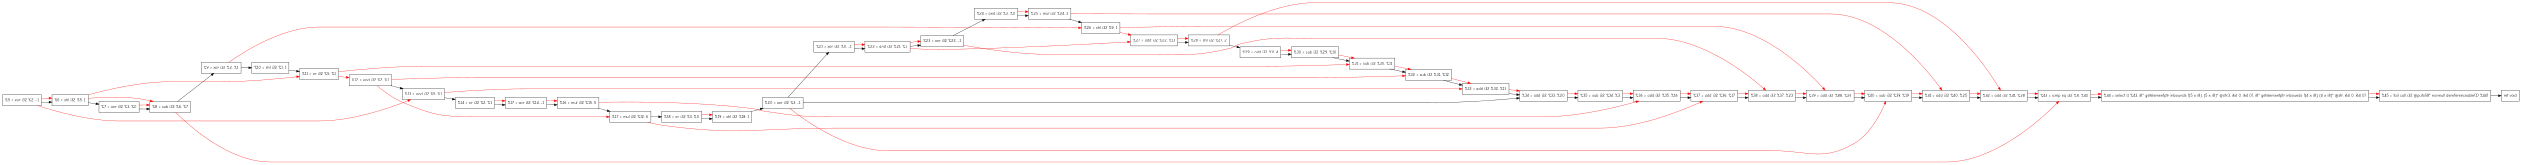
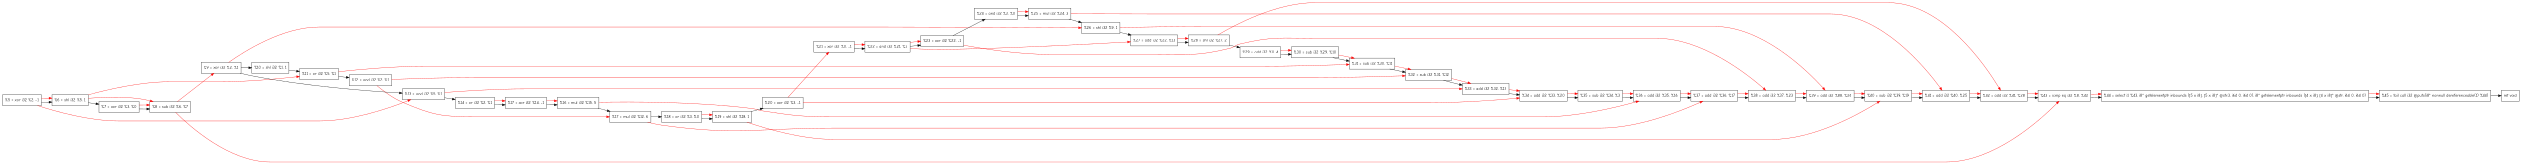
(1124, 33) -> (1124, 33)
(808, 75) -> (808, 75)
(342, 77) -> (342, 77)
(396, 87) -> (319, 86)
(194, 88) -> (194, 88)
(1160, 103) -> (1160, 103)
(1343, 151) -> (1315, 139)
